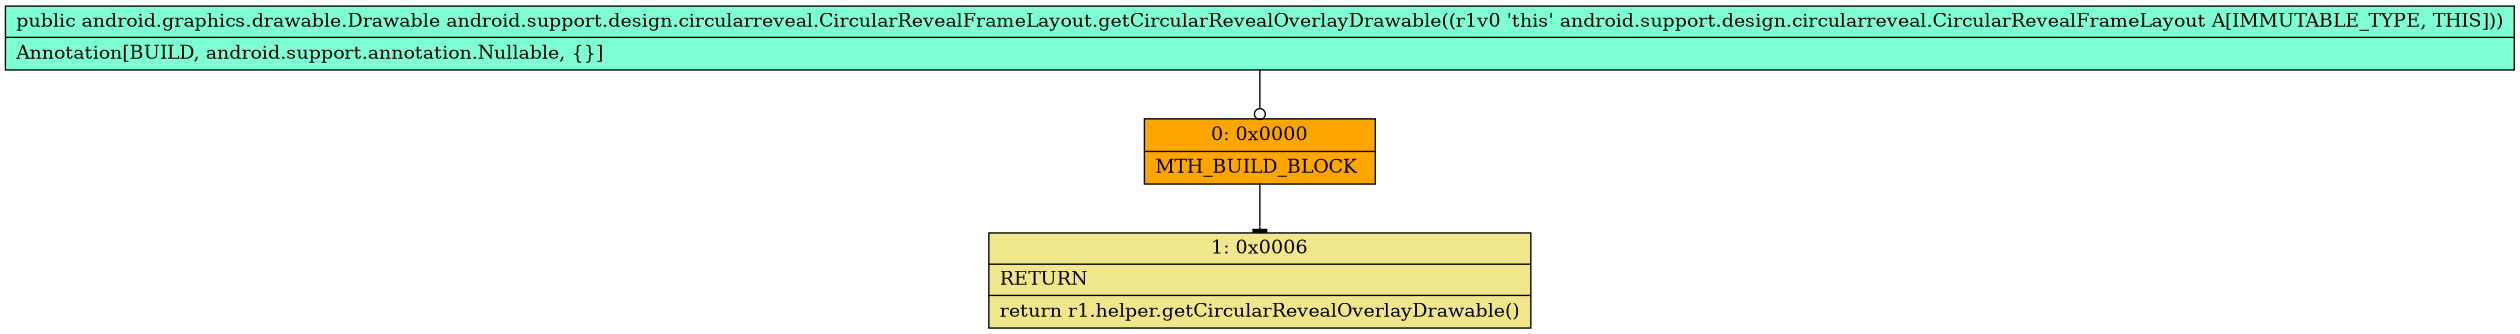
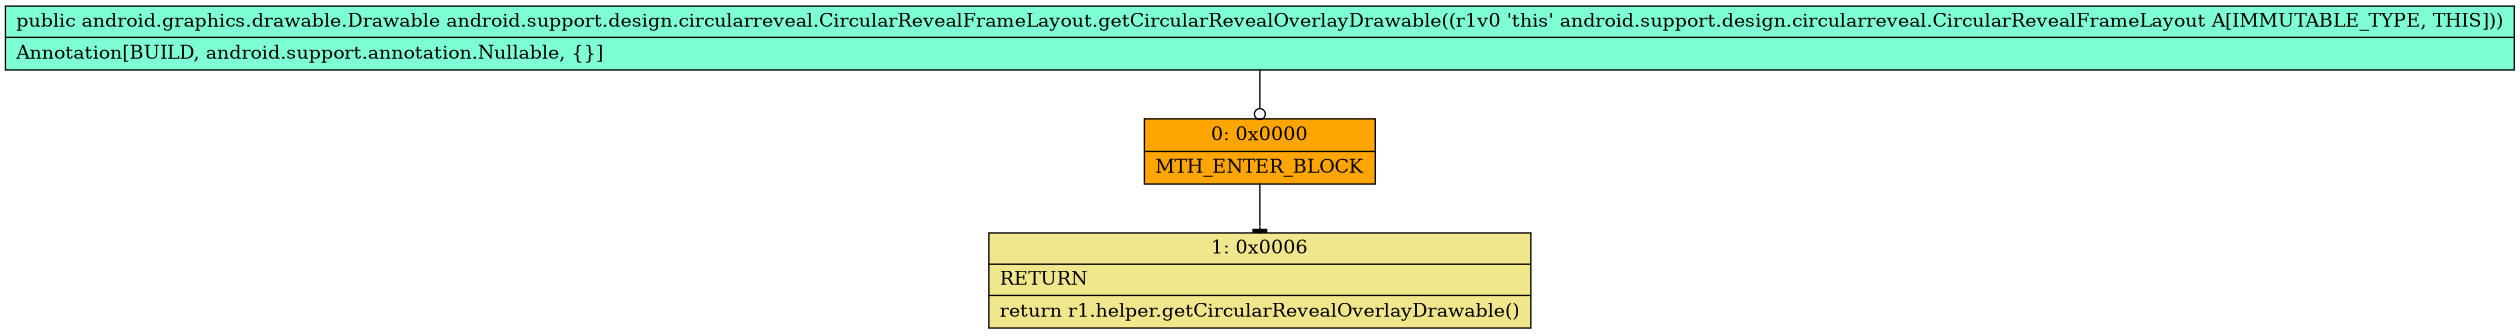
(1256, 167) -> (1260, 167)
